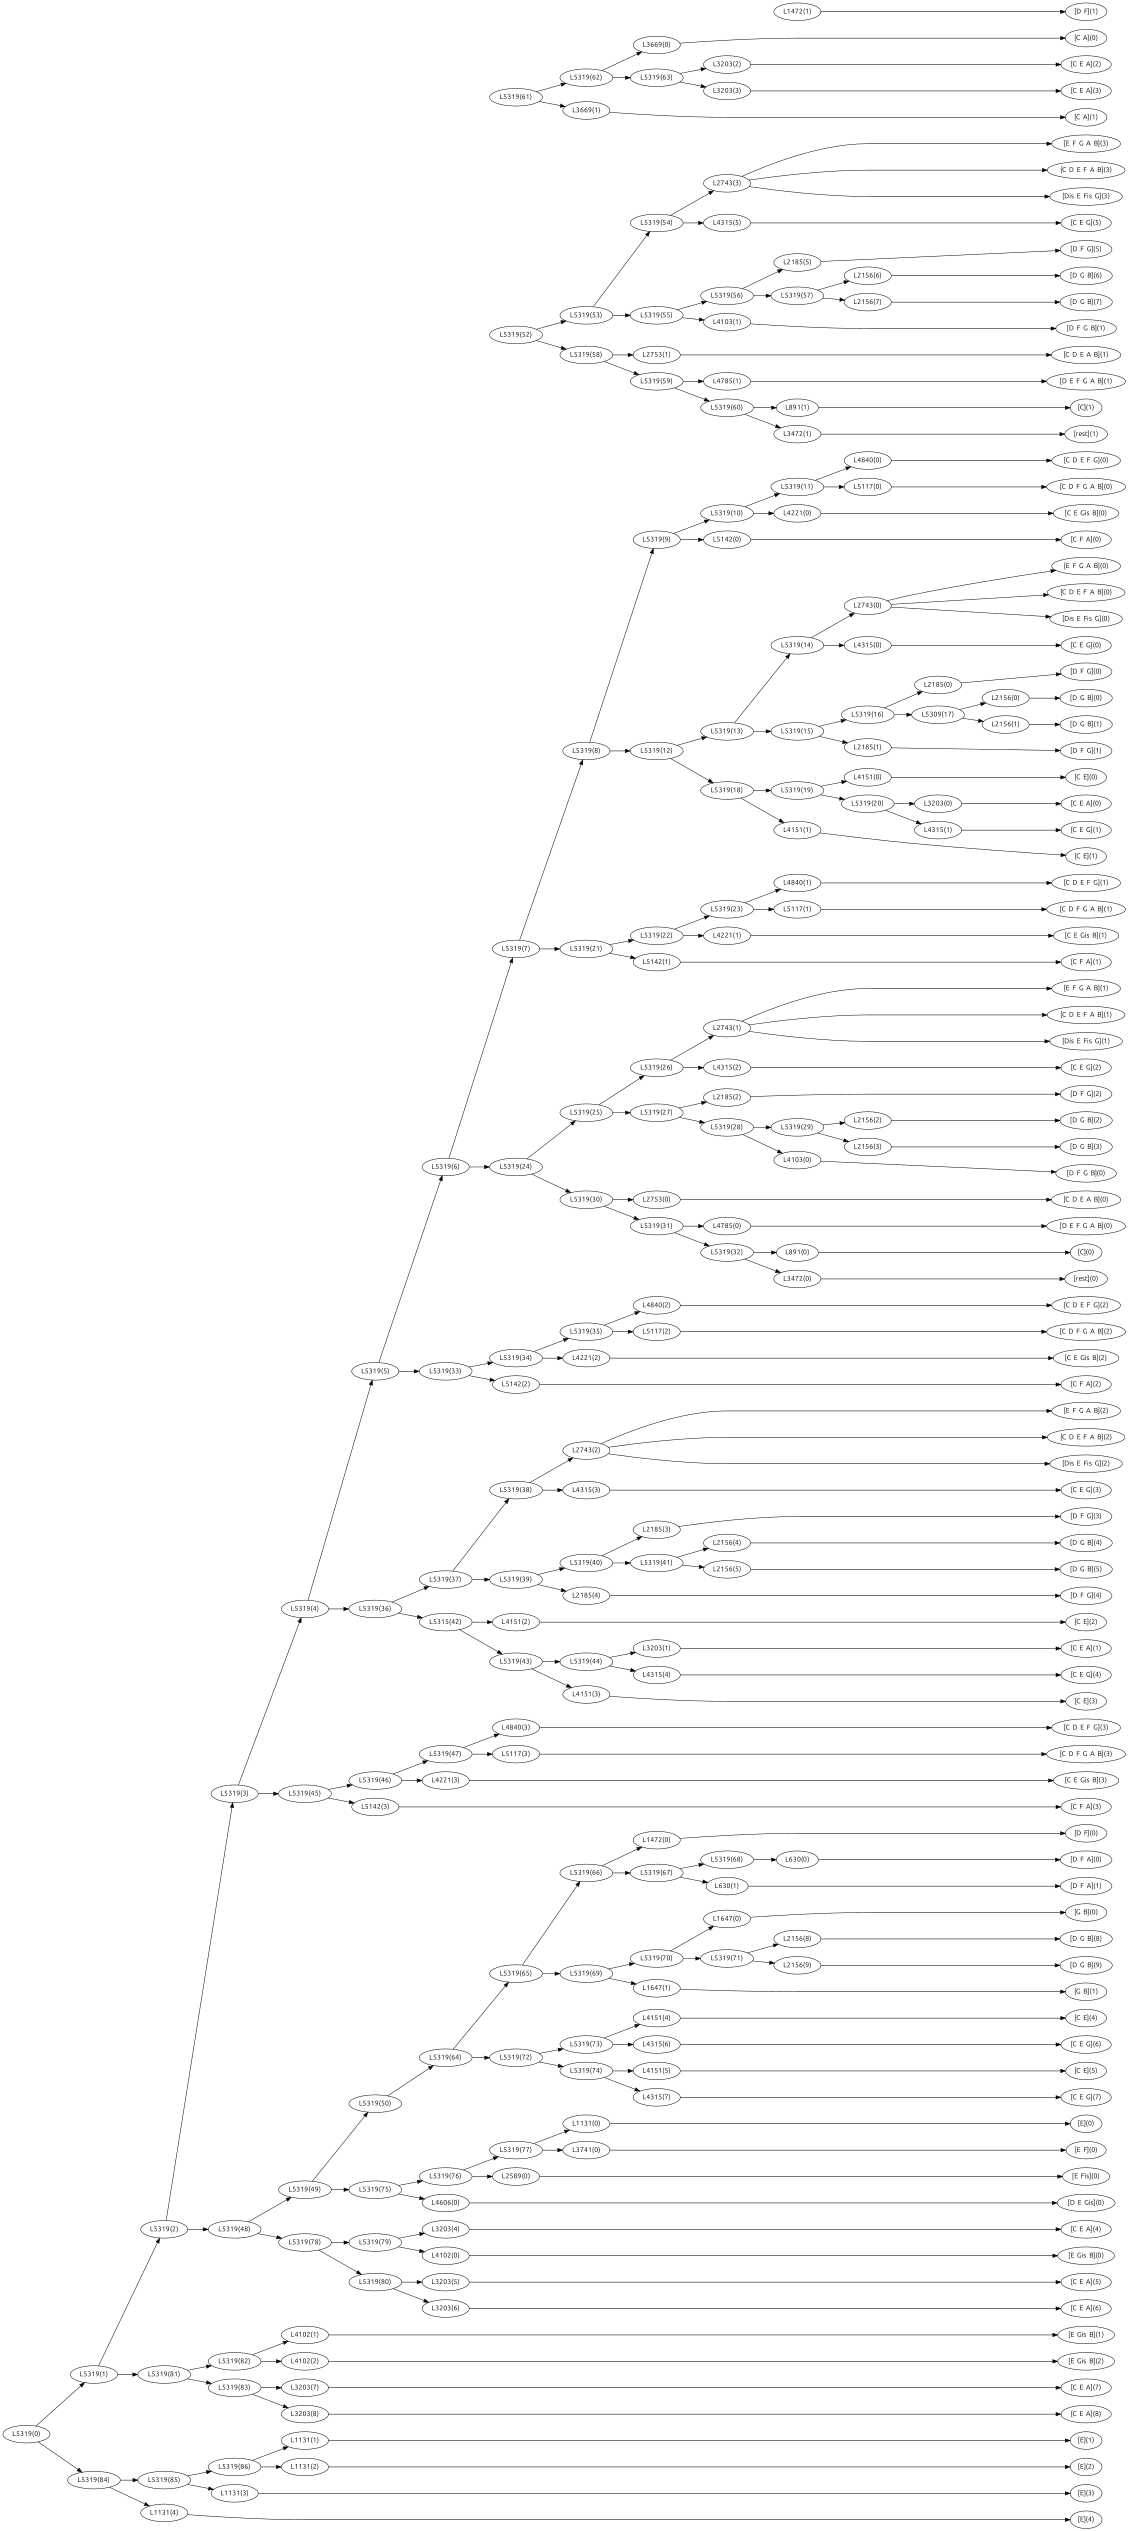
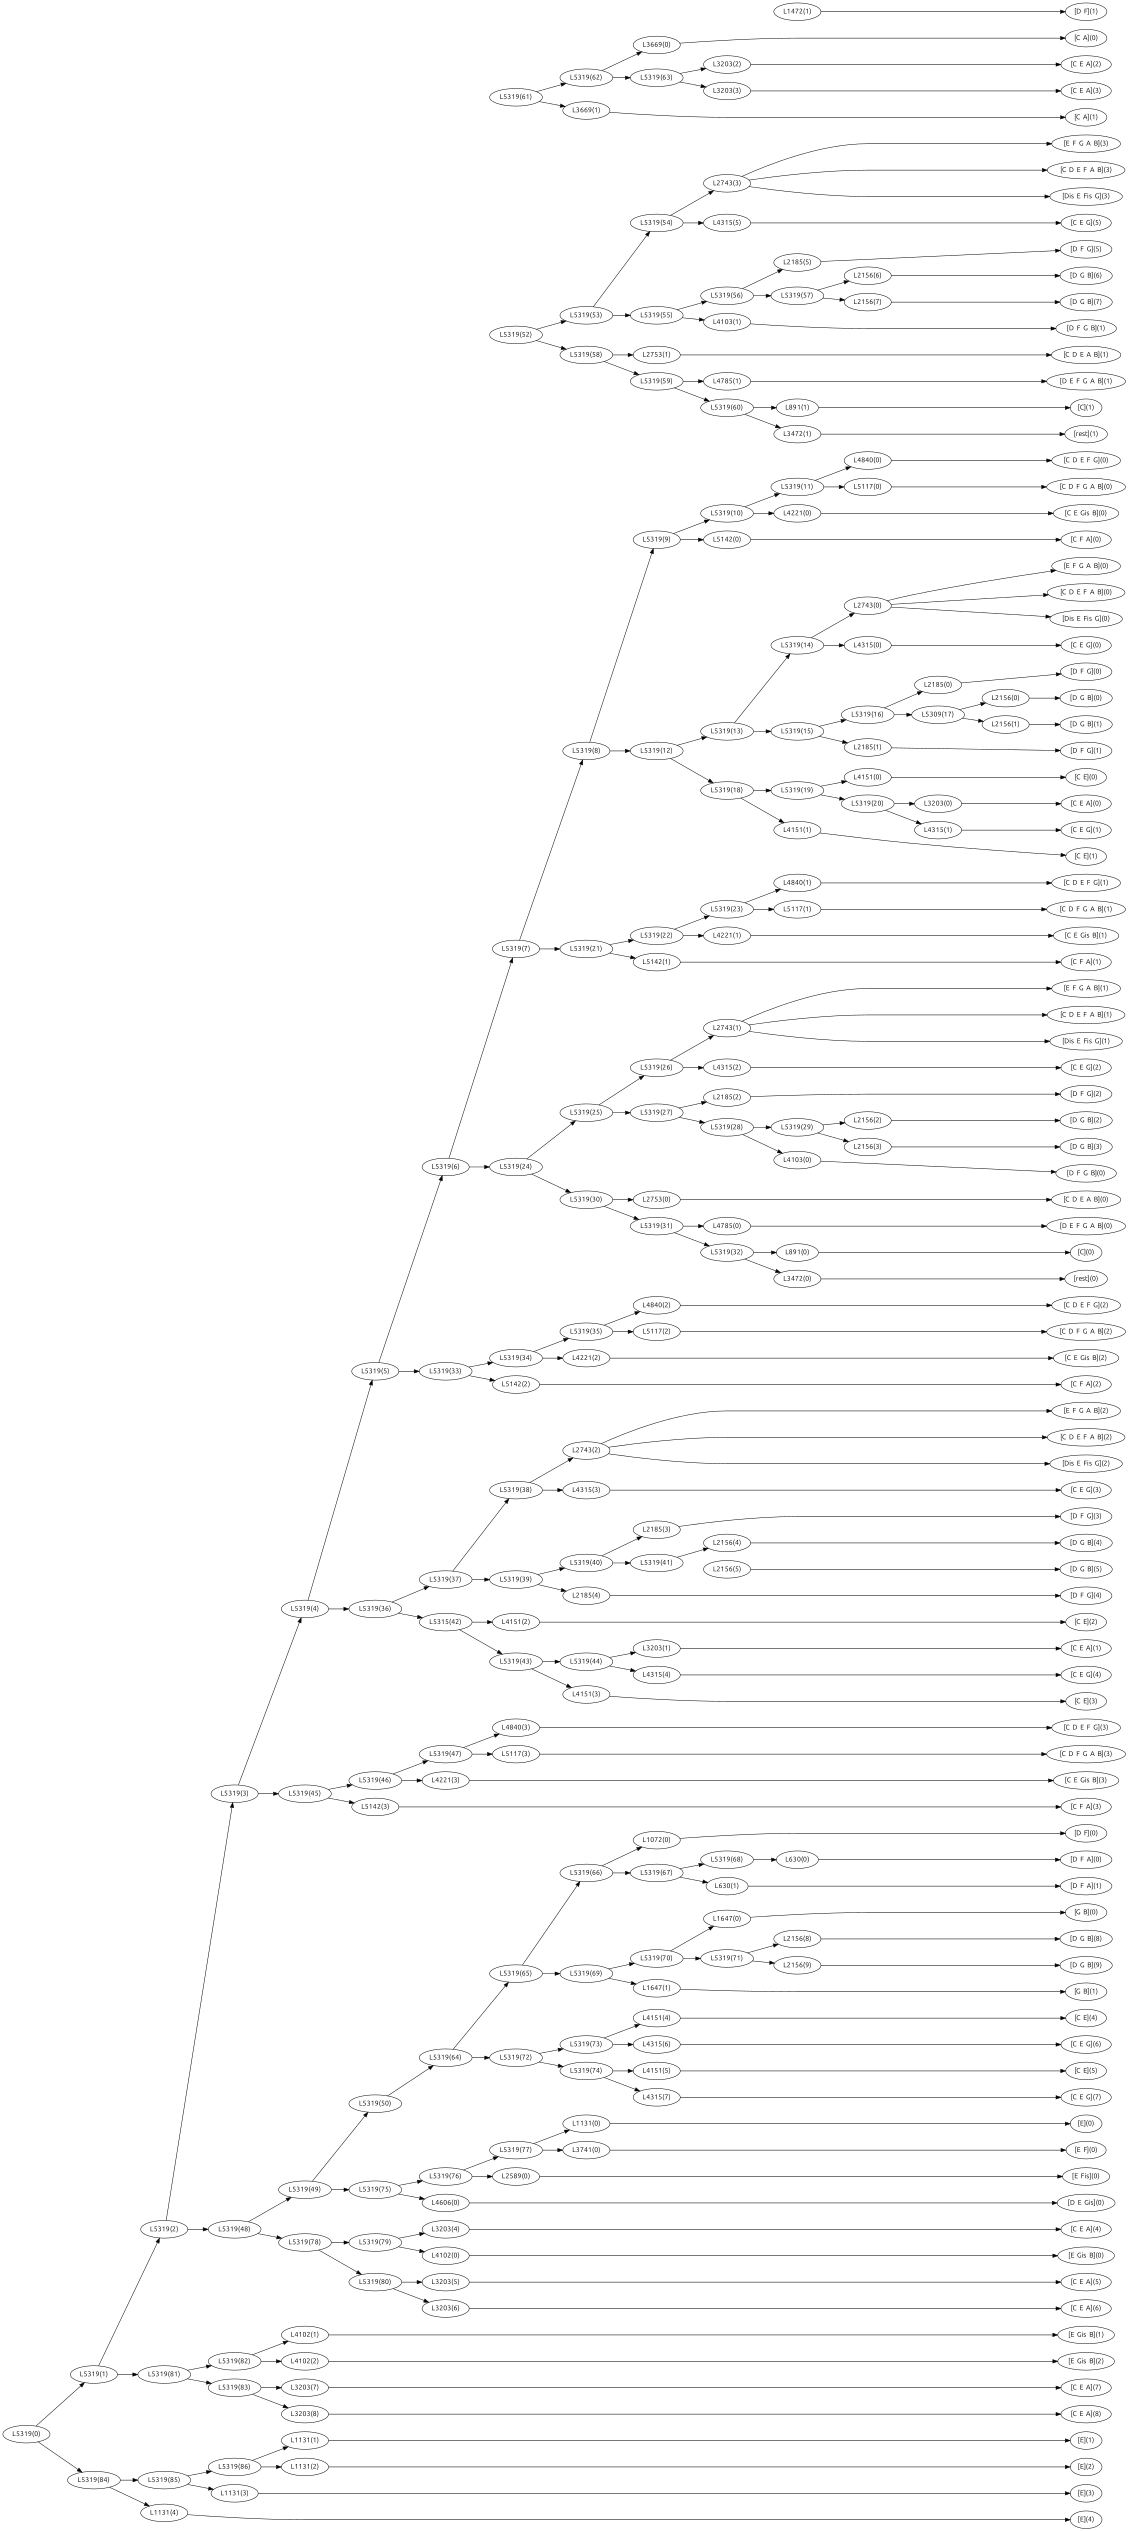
(691, 1566) -> none
(657, 1840) -> (657, 1840)
